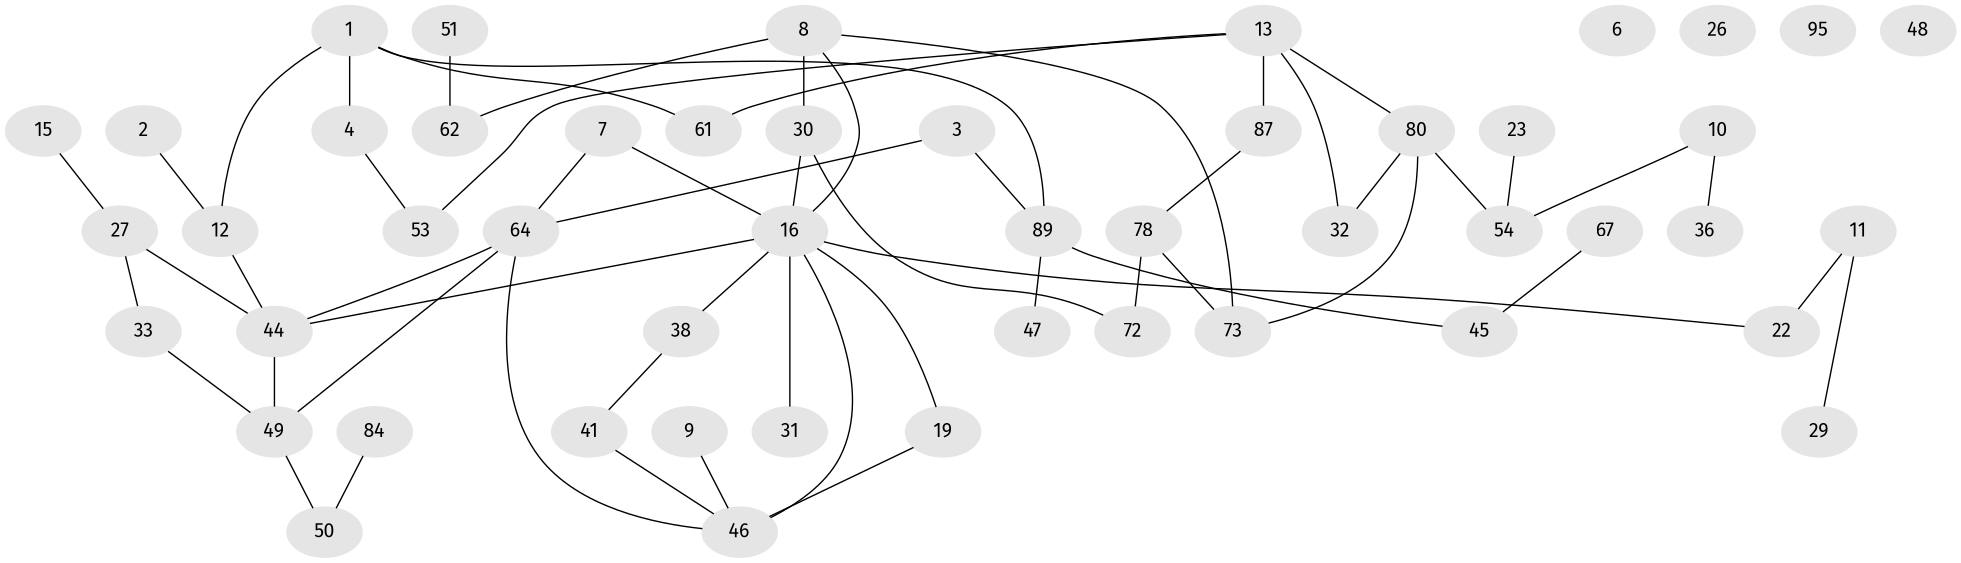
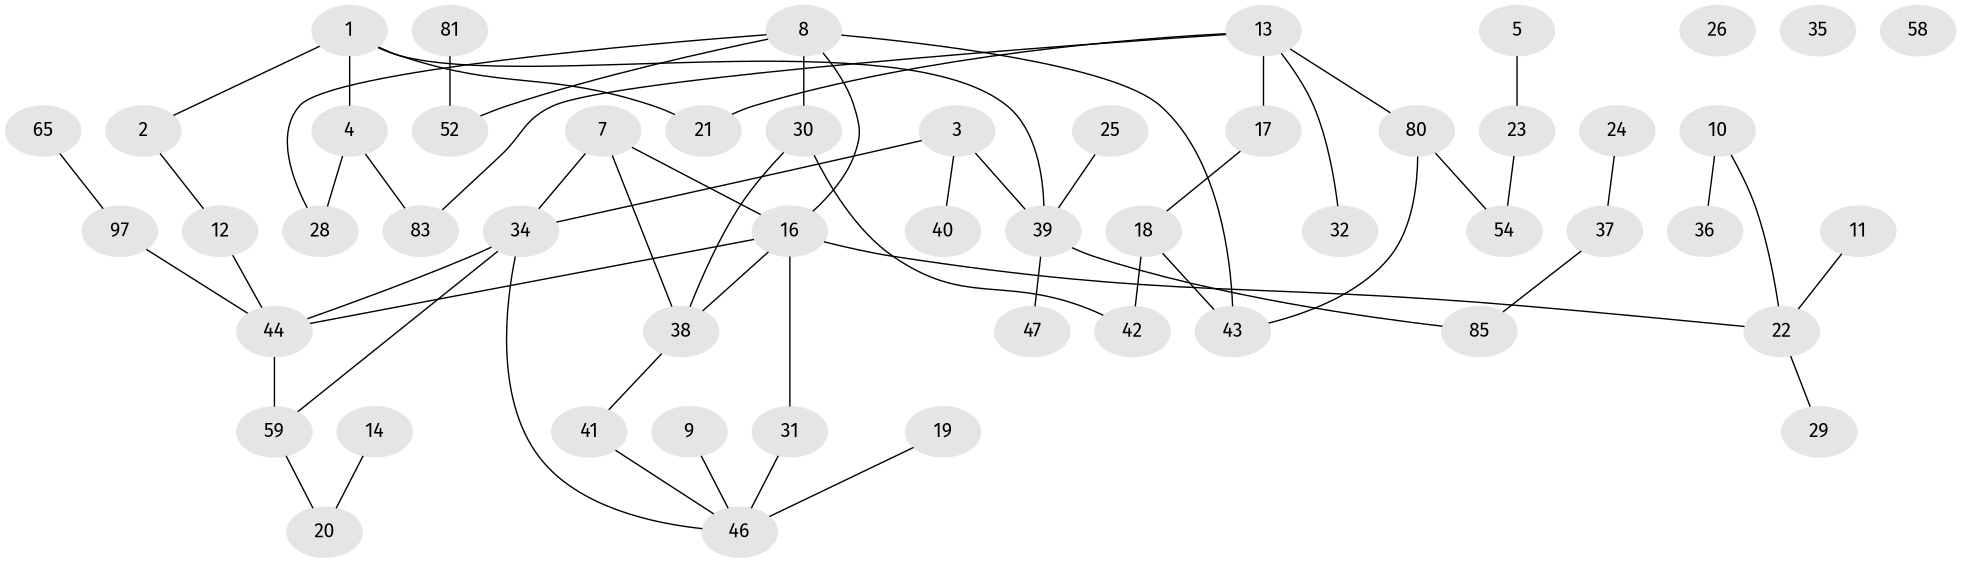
(450, 31) -> (450, 31)
none -> (1517, 31)
(1617, 31) -> none
(1818, 31) -> (1818, 31)
(1918, 31) -> (1918, 31)
(250, 113) -> (247, 81)
(43, 131) -> (43, 131)
(450, 131) -> (450, 131)
(703, 131) -> (703, 131)
none -> (1110, 131)
(1264, 131) -> (1264, 131)
none -> (1617, 131)
(797, 181) -> (729, 225)
(1378, 181) -> none
(1611, 181) -> (1762, 228)
(120, 231) -> (120, 231)
none -> (320, 231)
(421, 231) -> (421, 231)
(521, 231) -> (521, 231)
none -> (642, 231)
none -> (943, 231)
(1043, 231) -> (1043, 231)
(1144, 231) -> (1144, 231)
(1605, 231) -> (1605, 231)
(893, 316) -> none
(143, 332) -> none
(1133, 332) -> (1133, 332)
(1233, 332) -> (1233, 332)
(1479, 332) -> (1479, 332)
(1839, 332) -> (1800, 381)
(852, 399) -> (765, 482)
(274, 432) -> (274, 432)
(375, 432) -> (375, 432)
(325, 532) -> (325, 532)
